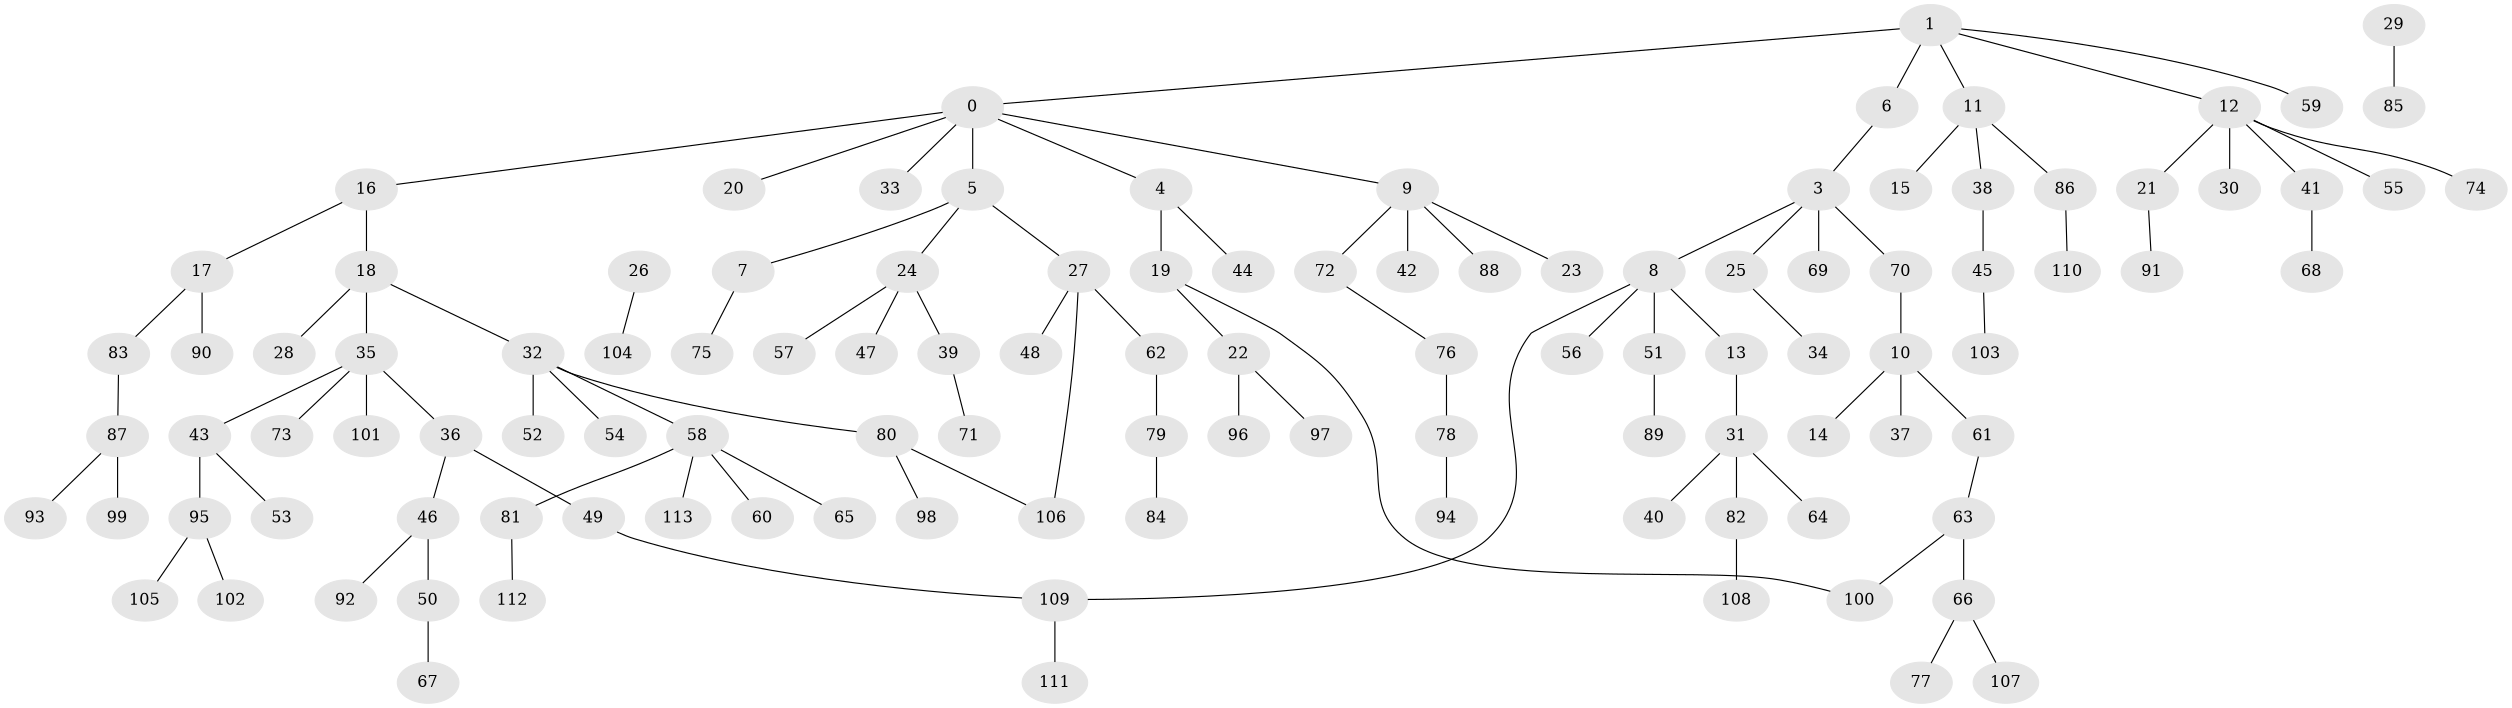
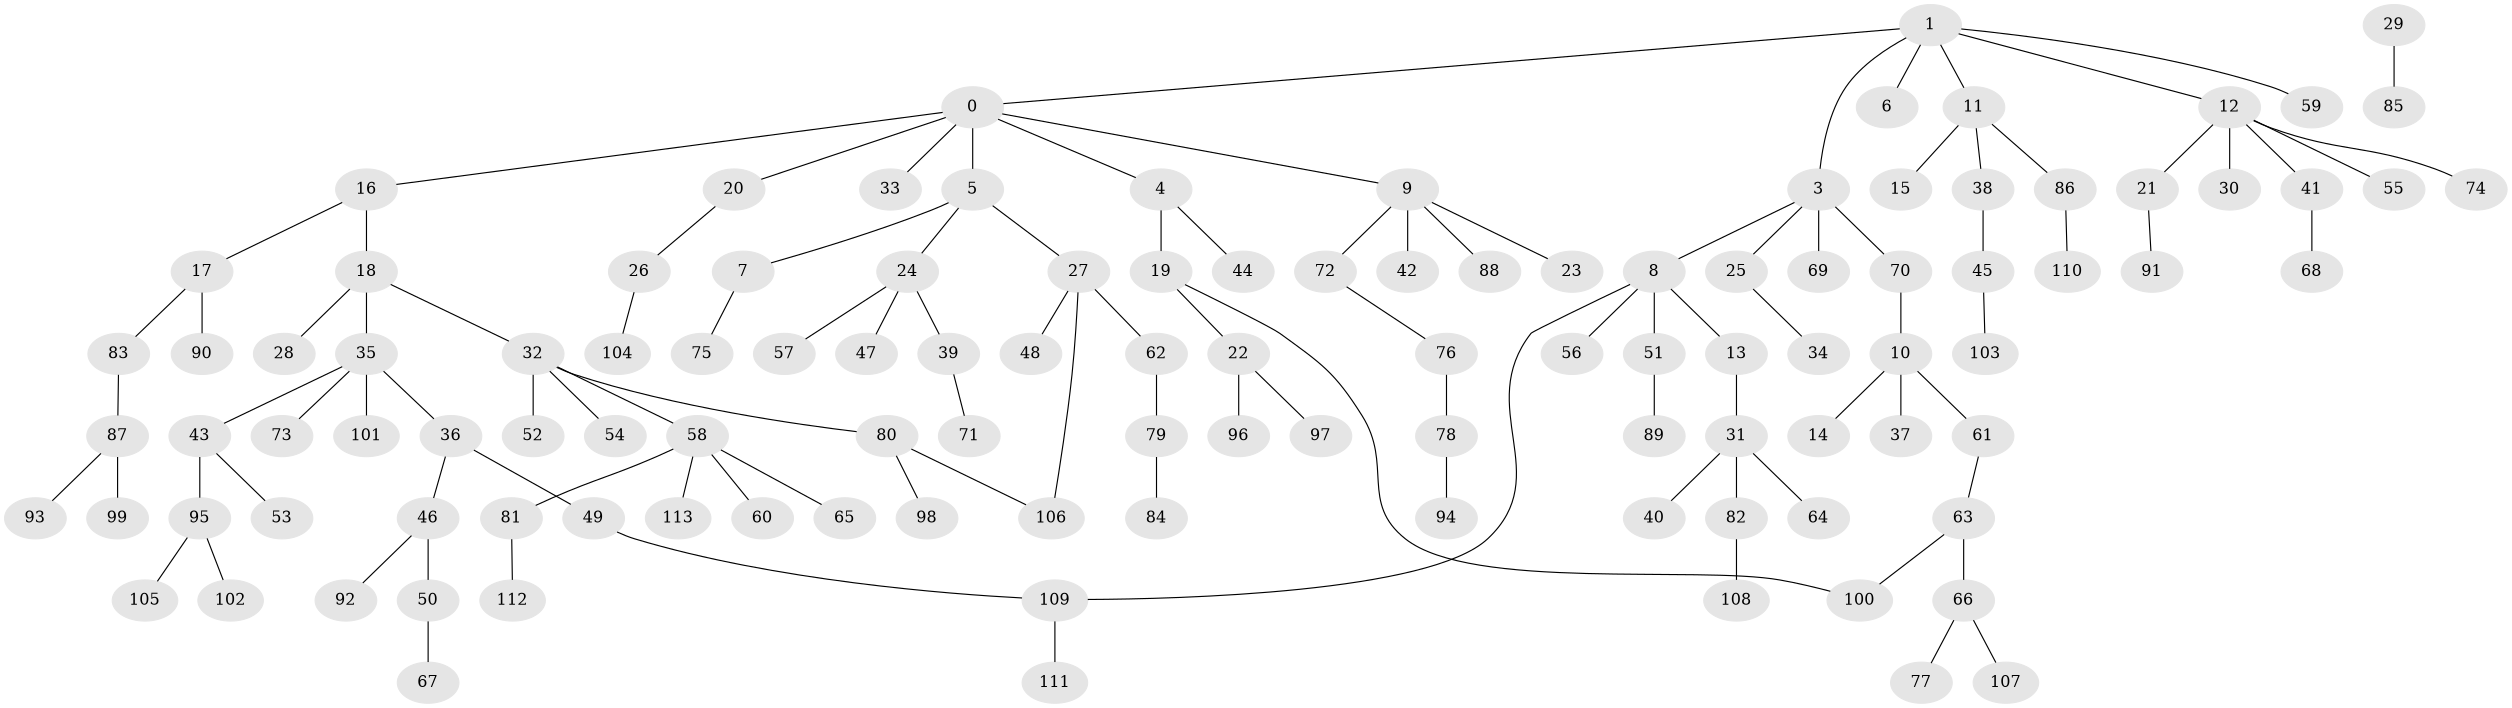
(1853, 148) -> (1844, 90)
none -> (687, 231)
